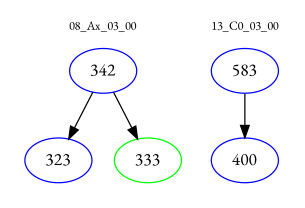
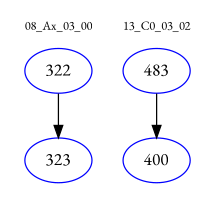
(246, 27) -> (157, 27)
(103, 71) -> (58, 71)
(245, 71) -> (157, 71)
(148, 160) -> none
